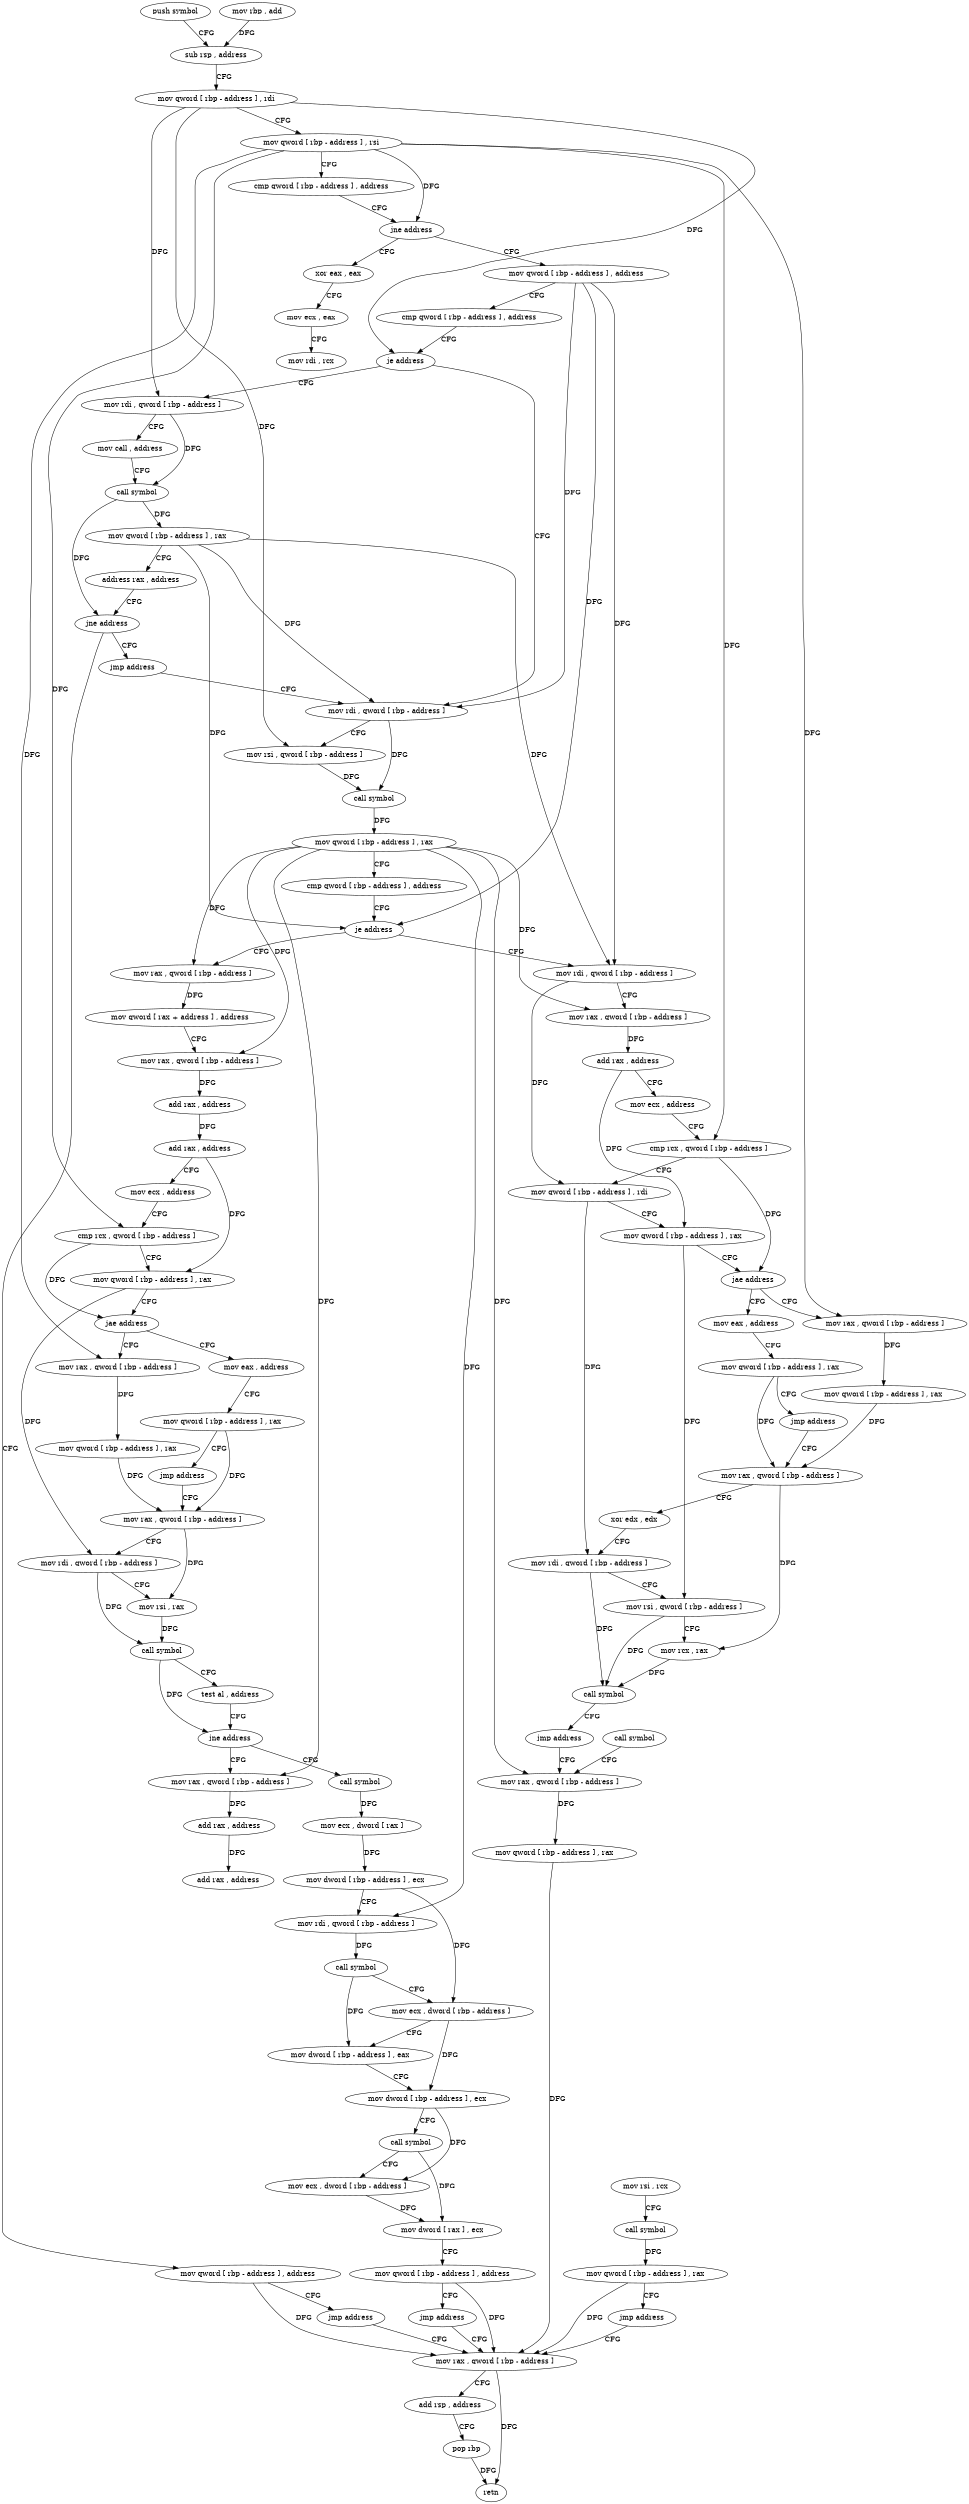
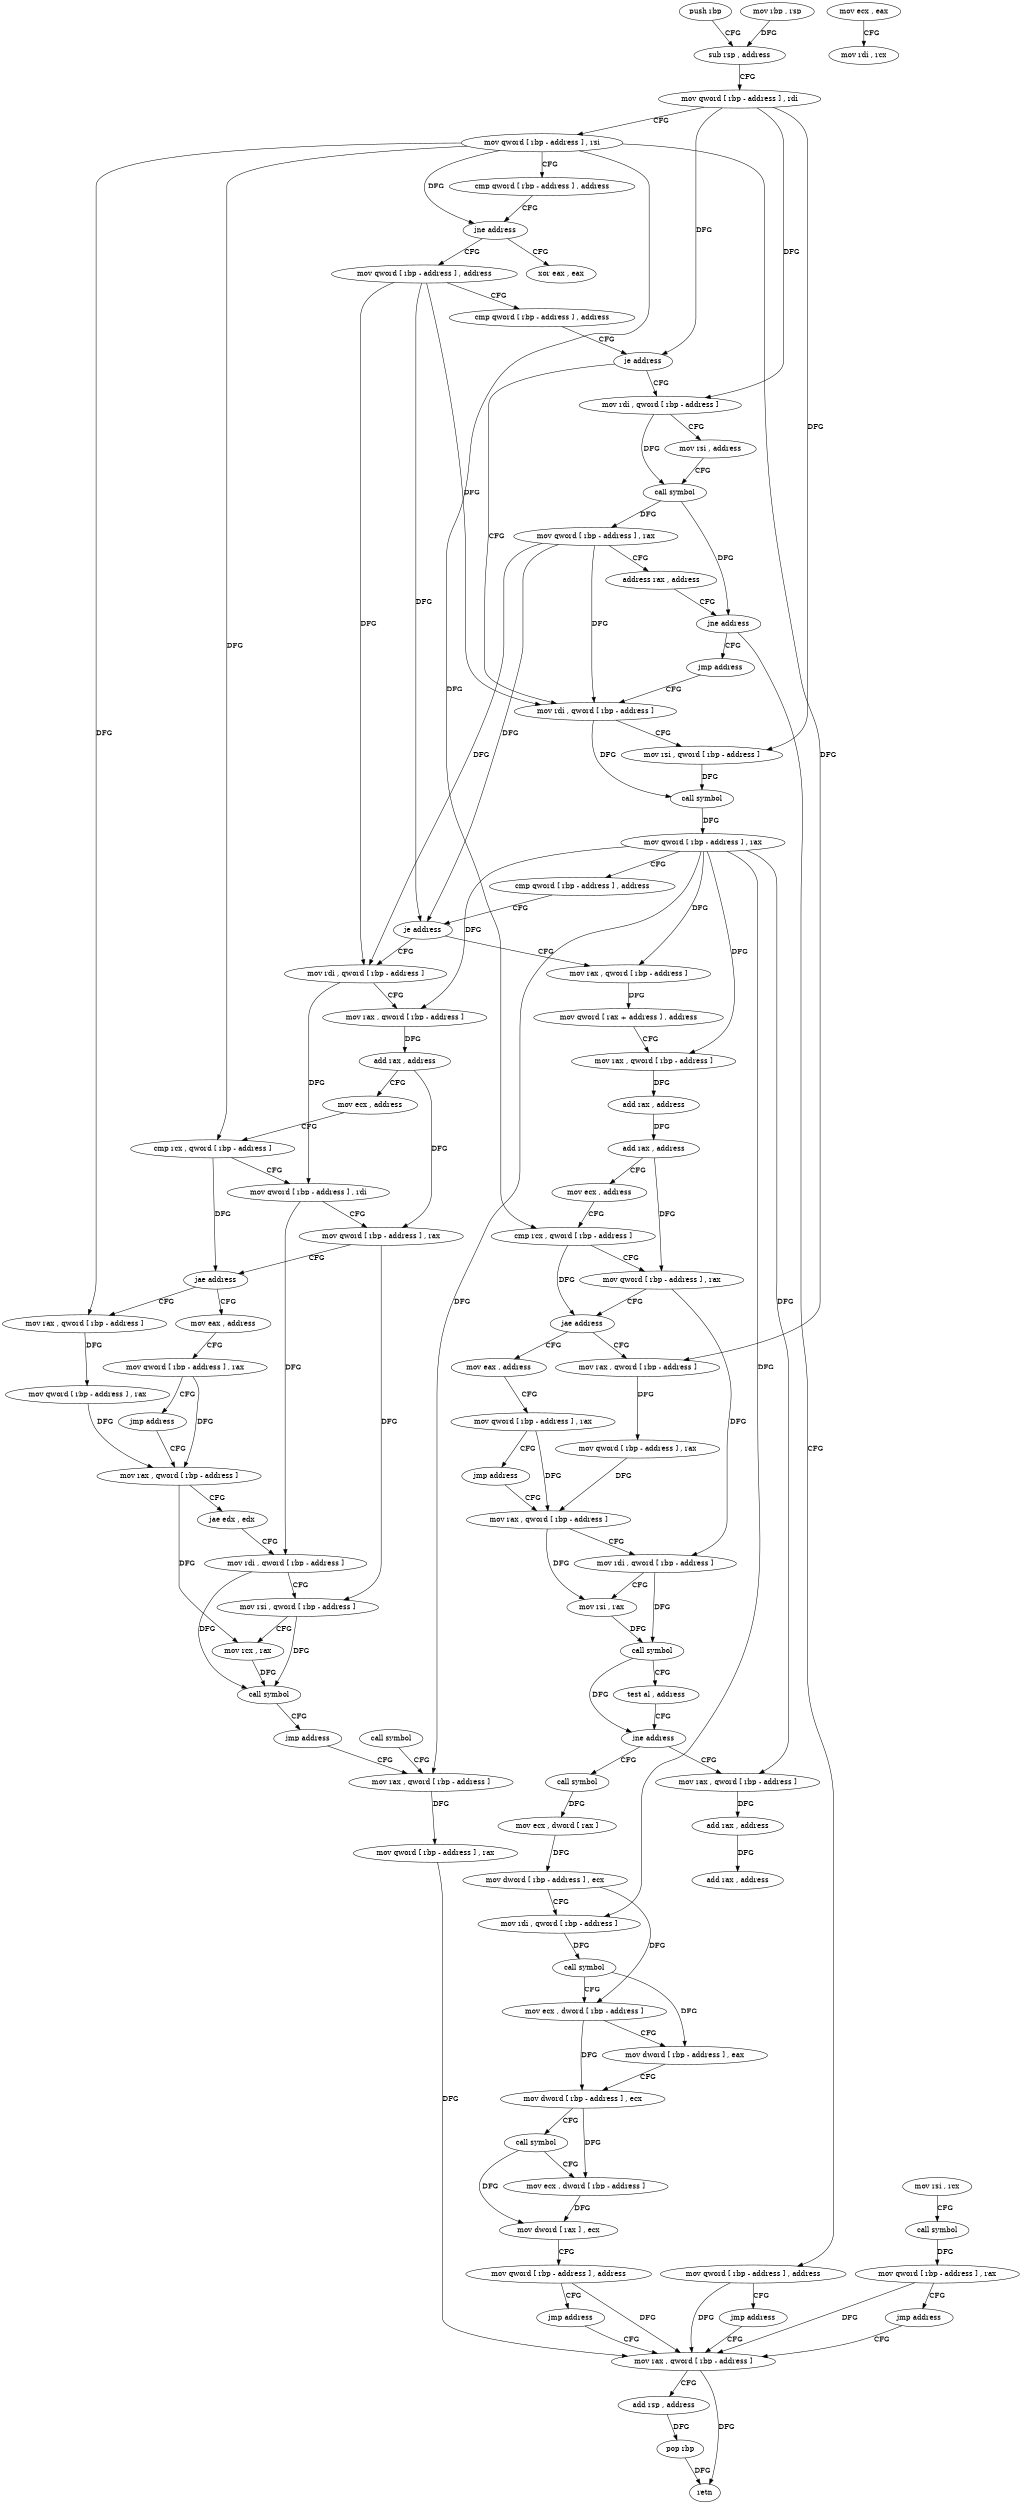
(175, 12) -> (705, 12)
(257, 12) -> (777, 12)
(326, 294) -> none
(130, 449) -> (710, 449)
(635, 1520) -> (232, 1520)
(467, 2427) -> (682, 2427)
